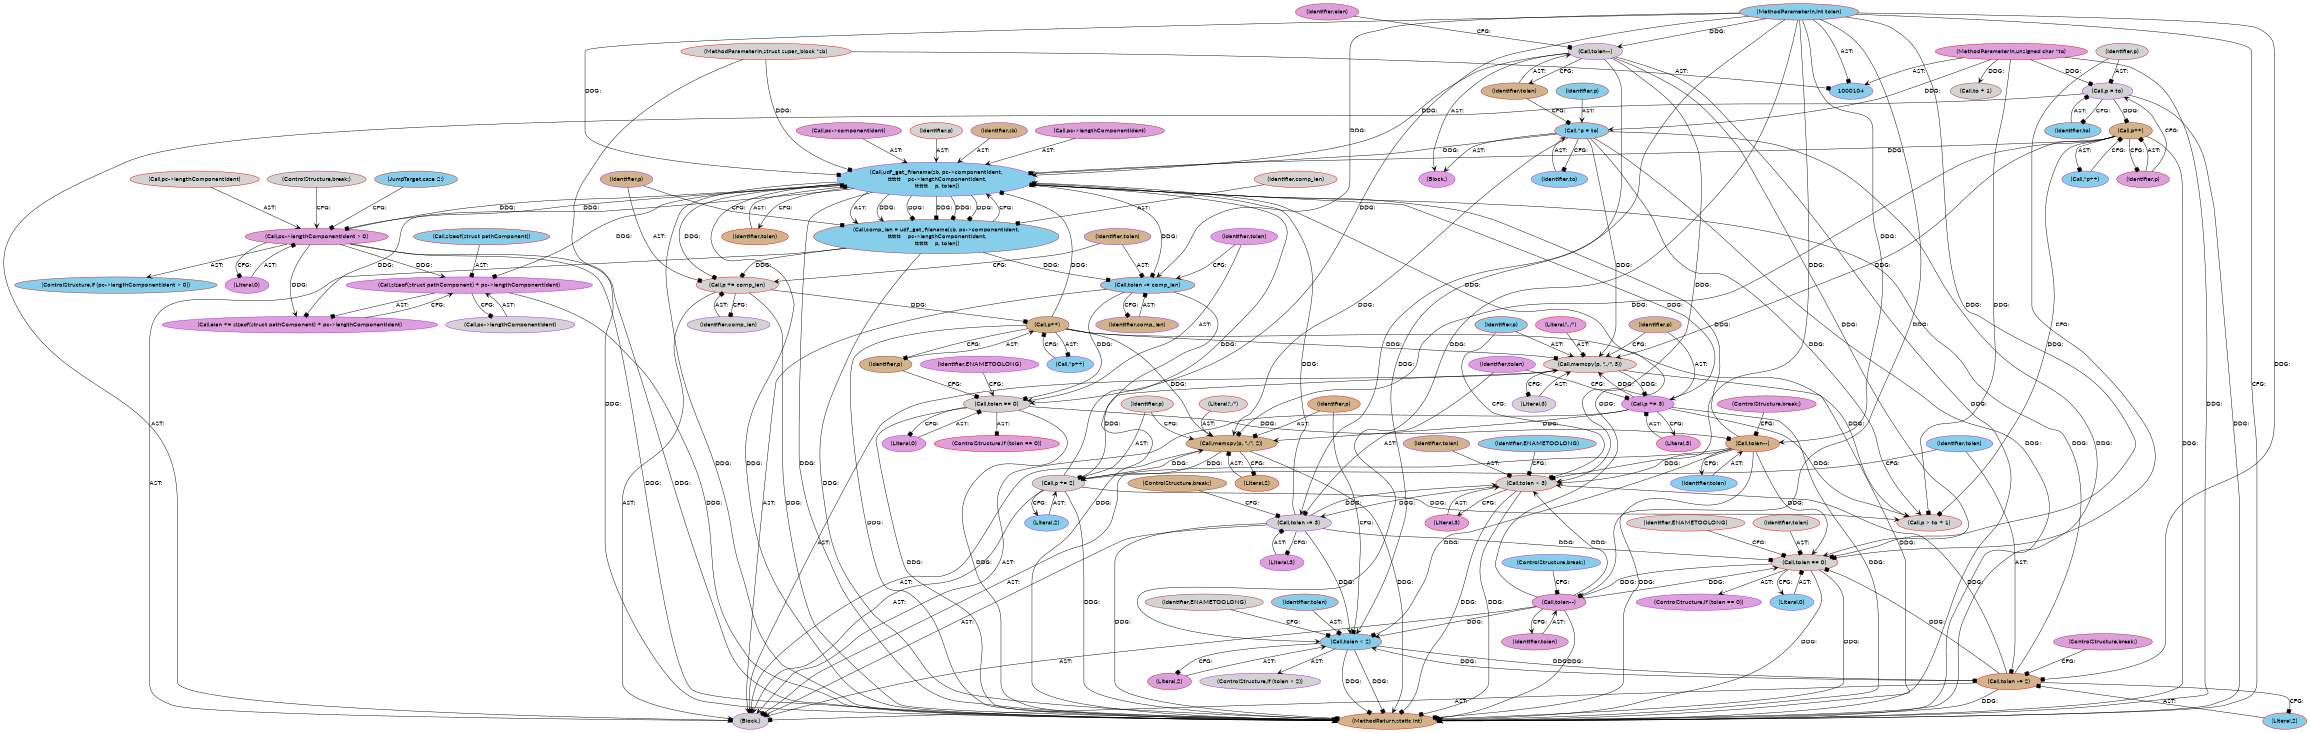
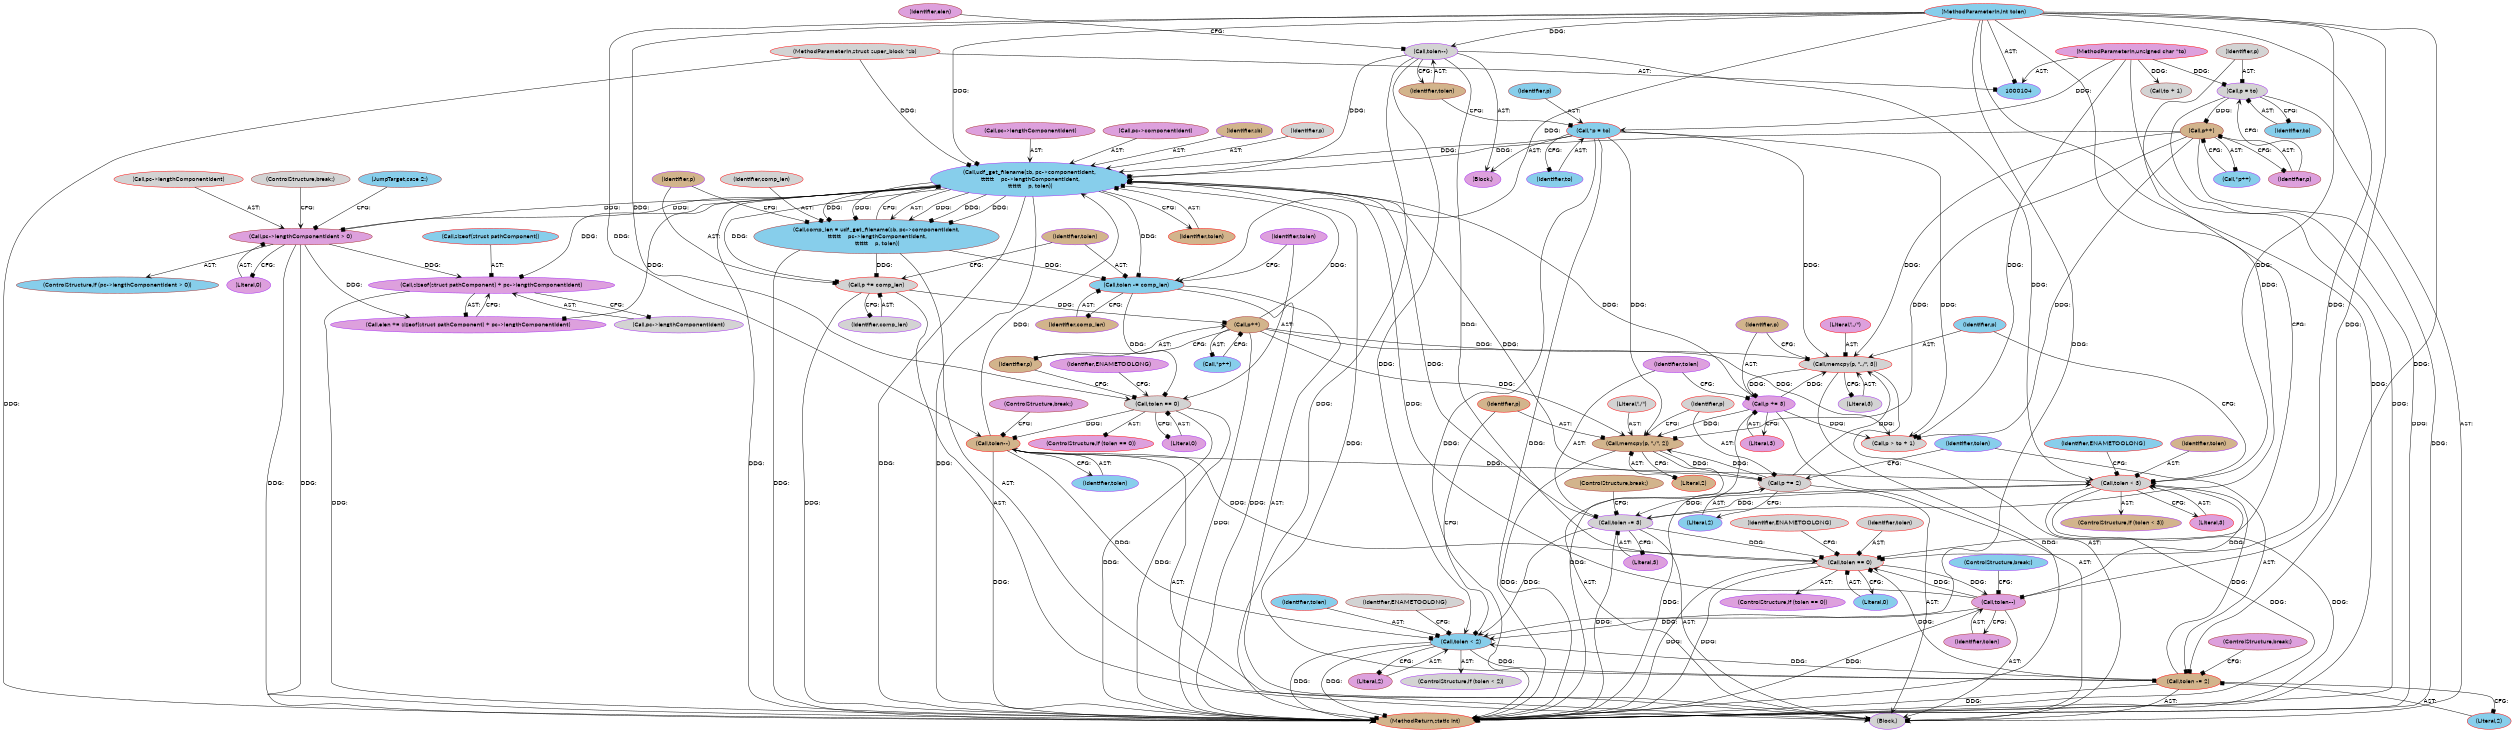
(2260, 384) -> (2380, 384)
(1487, 511) -> none
none -> (2121, 523)
